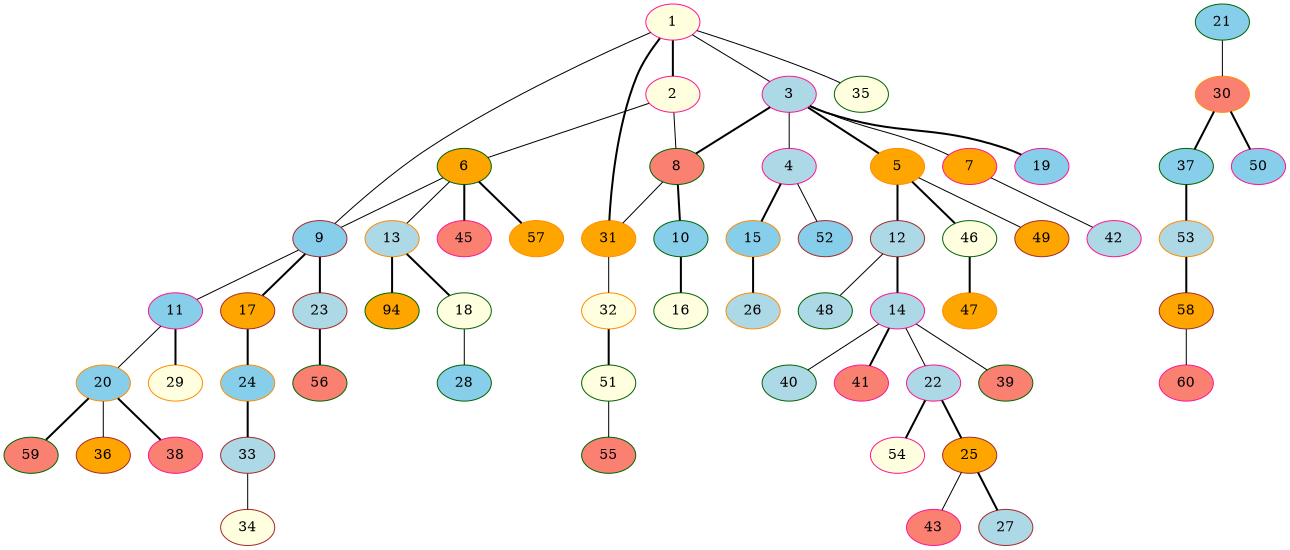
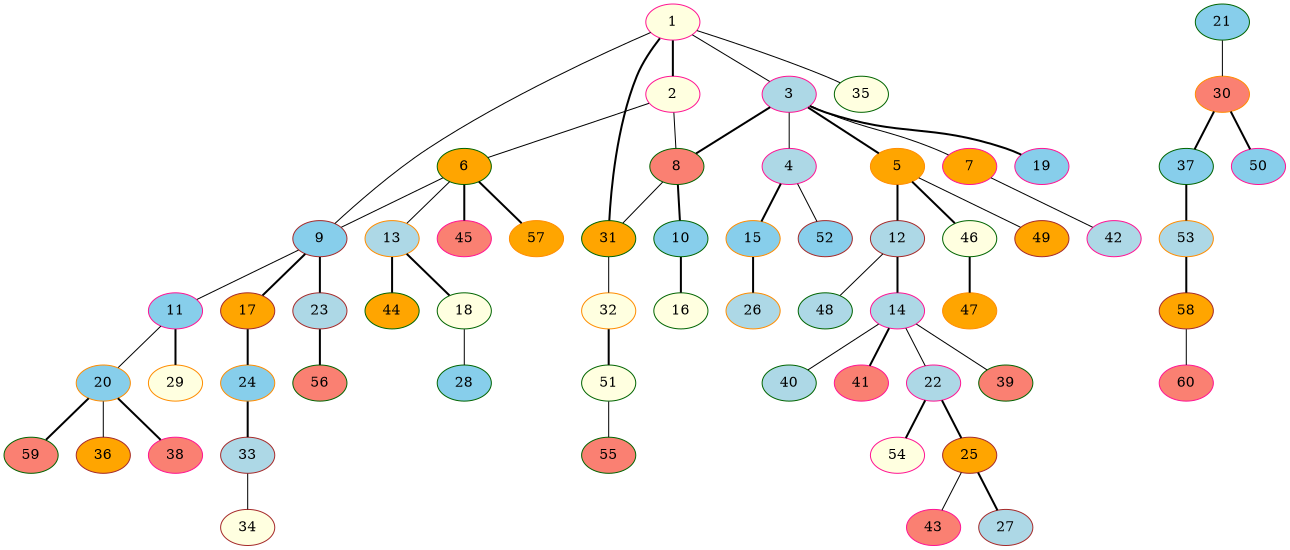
(609, 239) -> (609, 239)
(392, 311) -> (392, 311)
